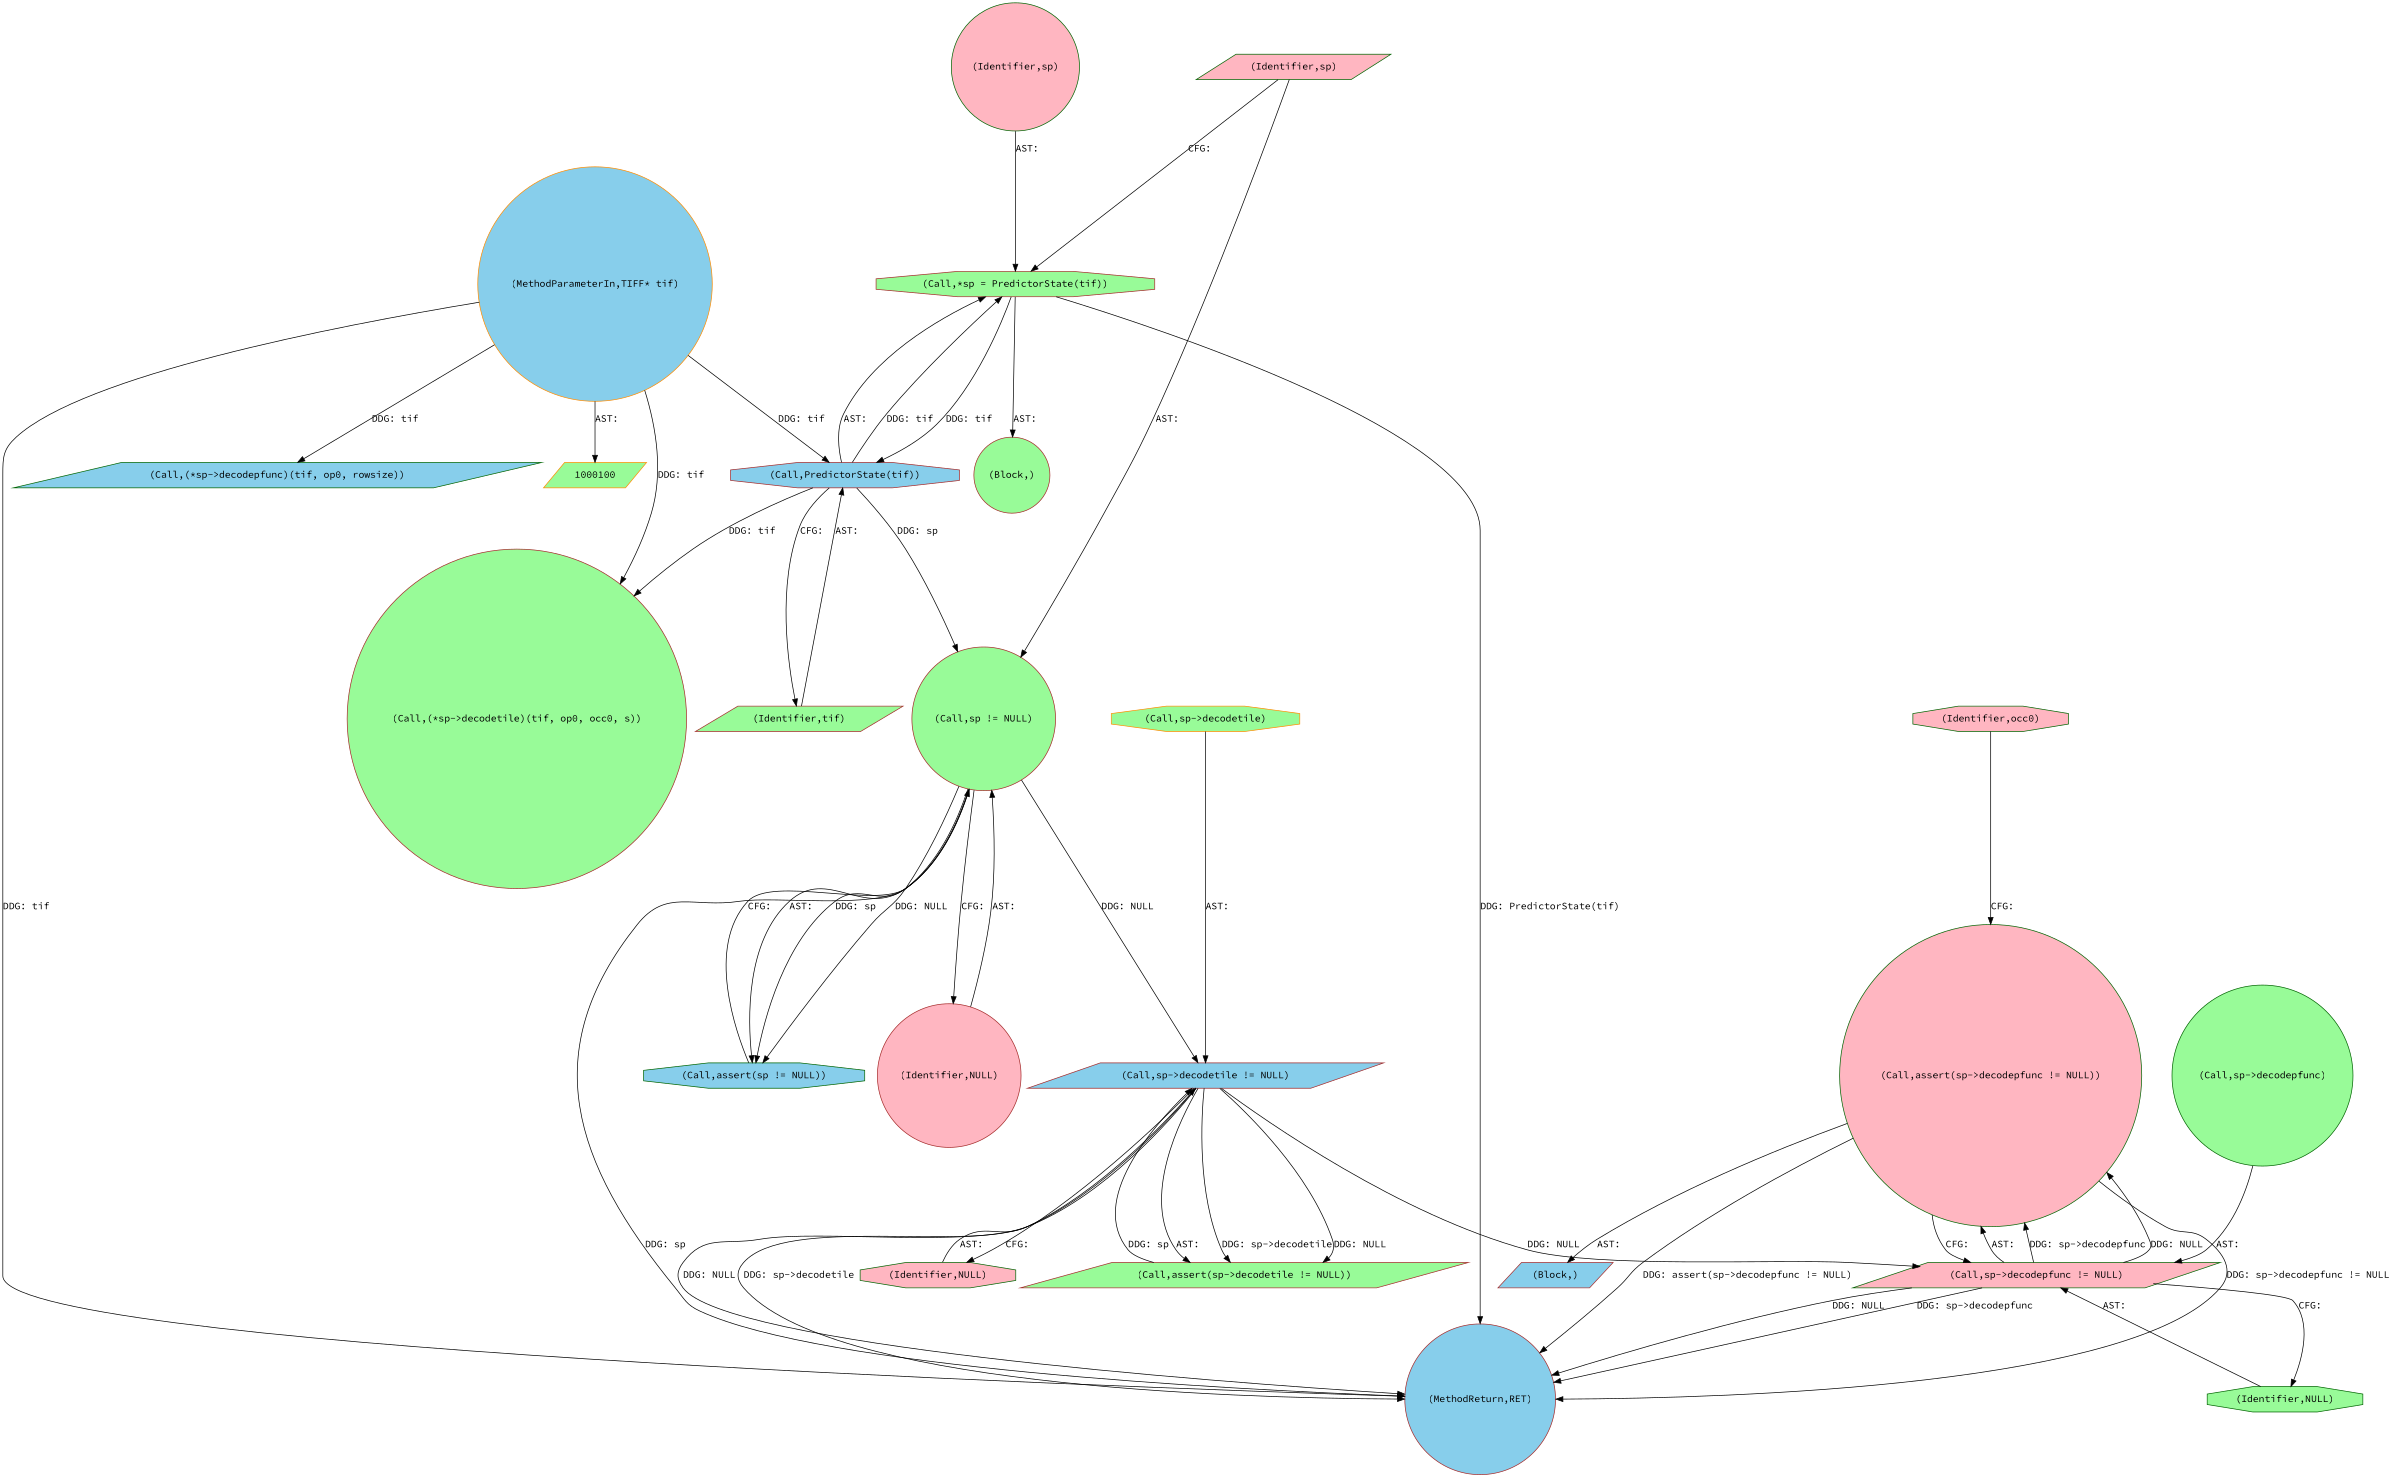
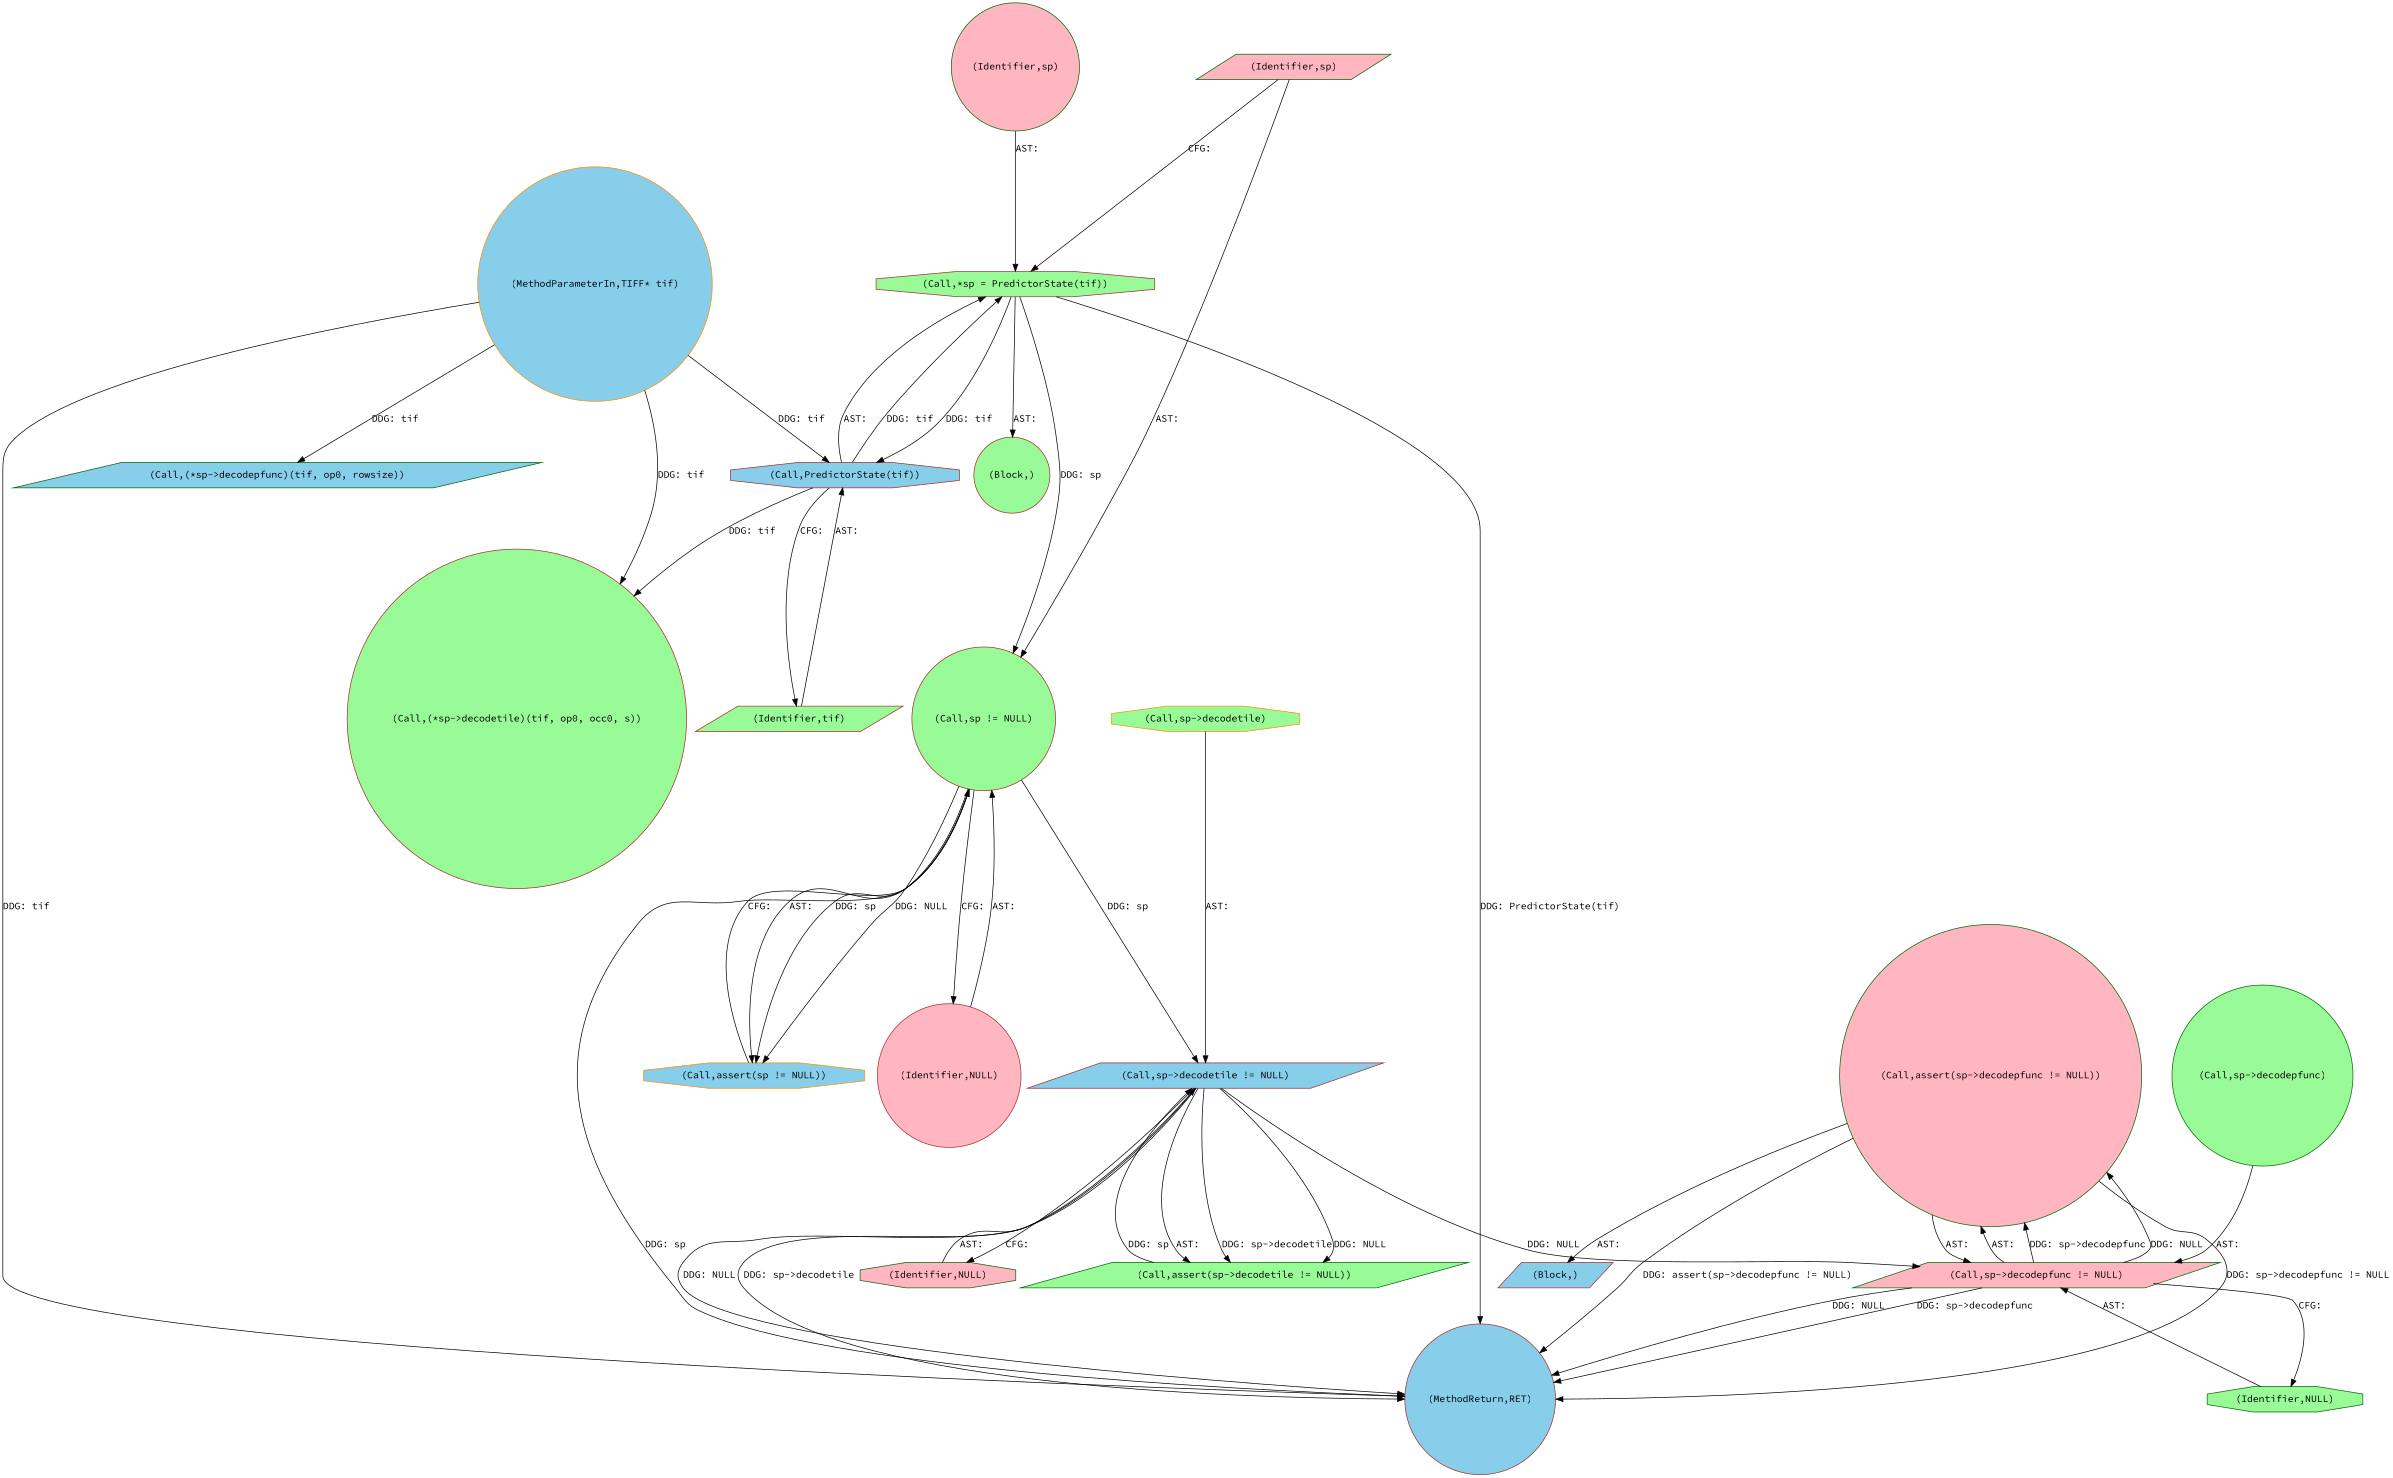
(595, 475) -> none
(913, 562) -> (1060, 472)
(1991, 719) -> none
(1128, 907) -> (1128, 907)
(754, 1076) -> (754, 1076)
(1960, 1245) -> (1960, 1245)
(1244, 1275) -> (1244, 1275)
